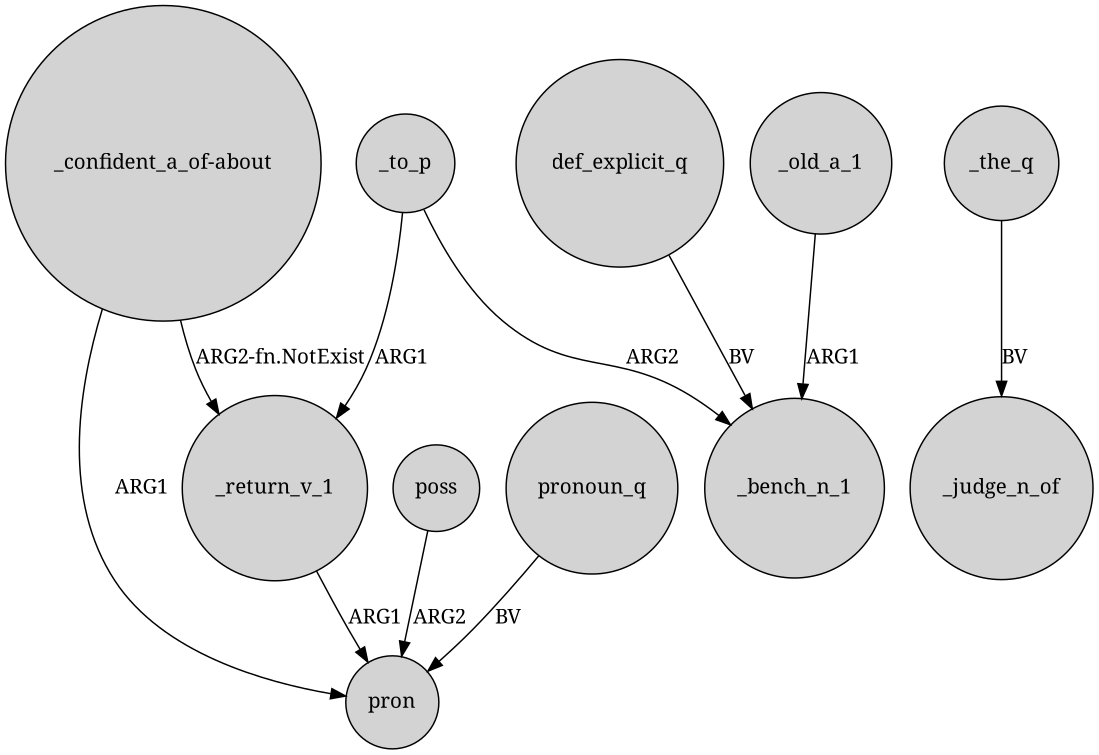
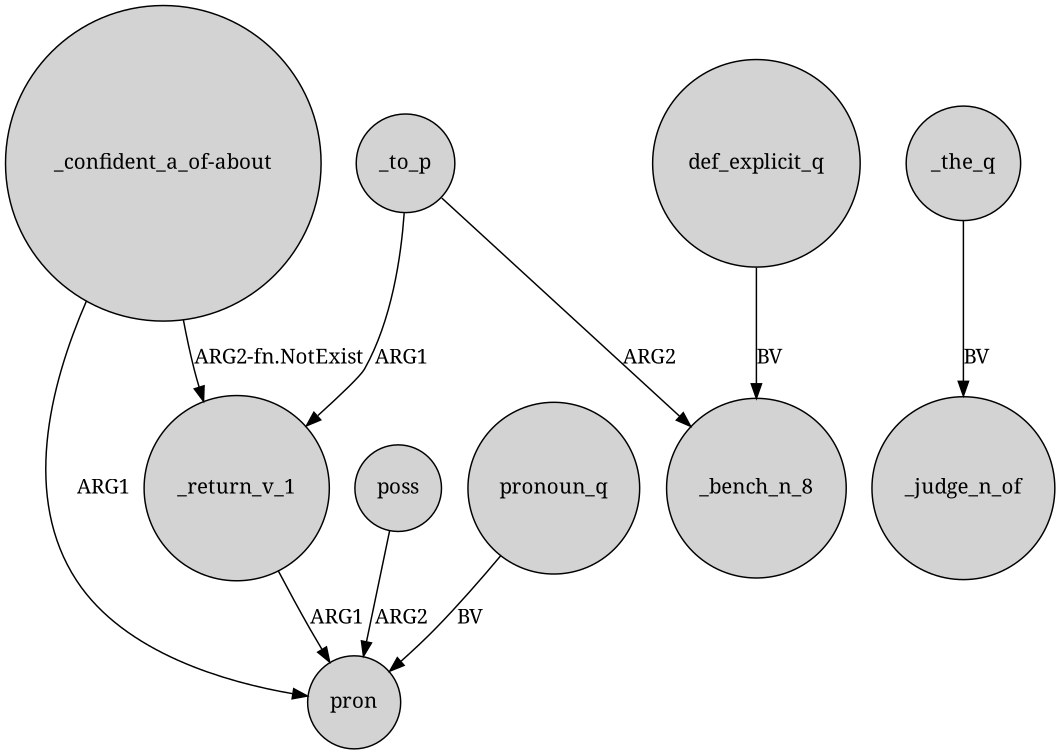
(821, 163) -> none
(795, 488) -> (756, 488)
